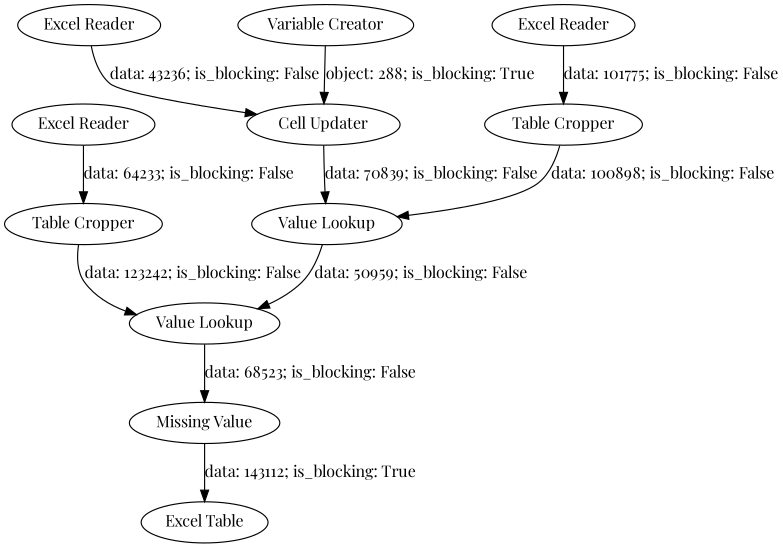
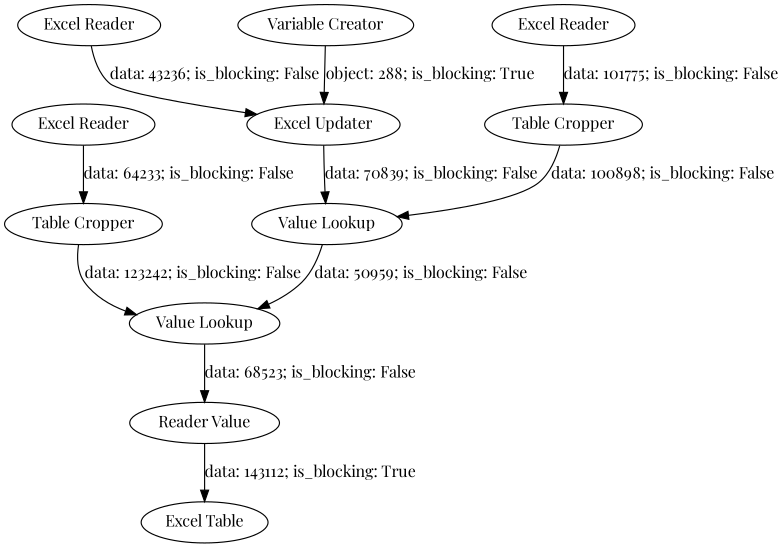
(323, 125) -> (323, 125)
(205, 423) -> (205, 423)
